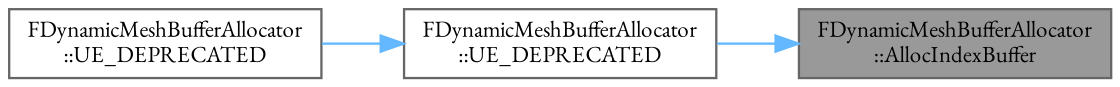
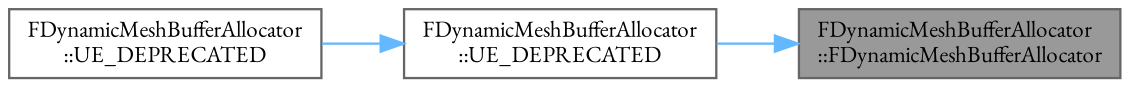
(955, 44) -> (960, 44)
